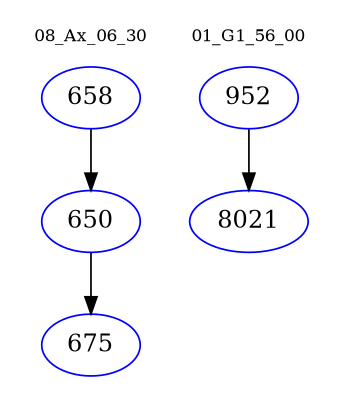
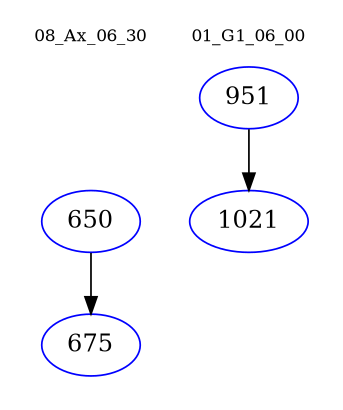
(249, 37) -> (249, 37)
(91, 98) -> none
(249, 98) -> (249, 98)
(249, 221) -> (249, 221)
